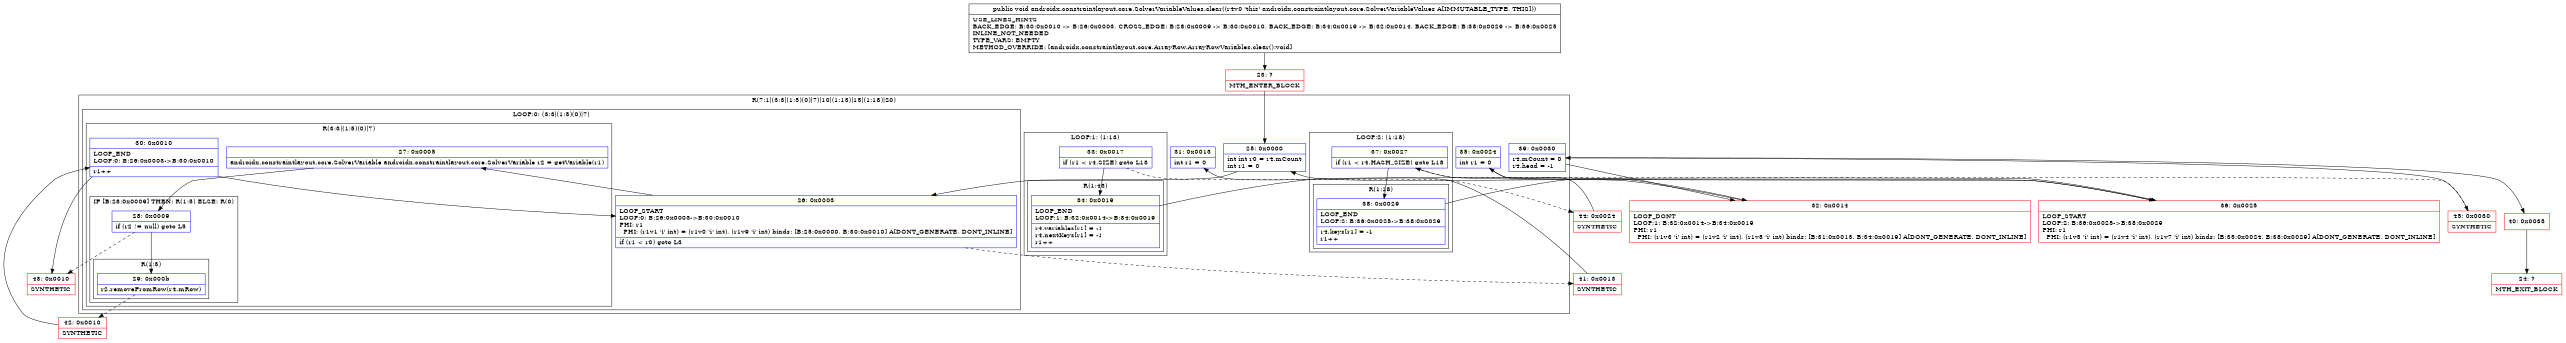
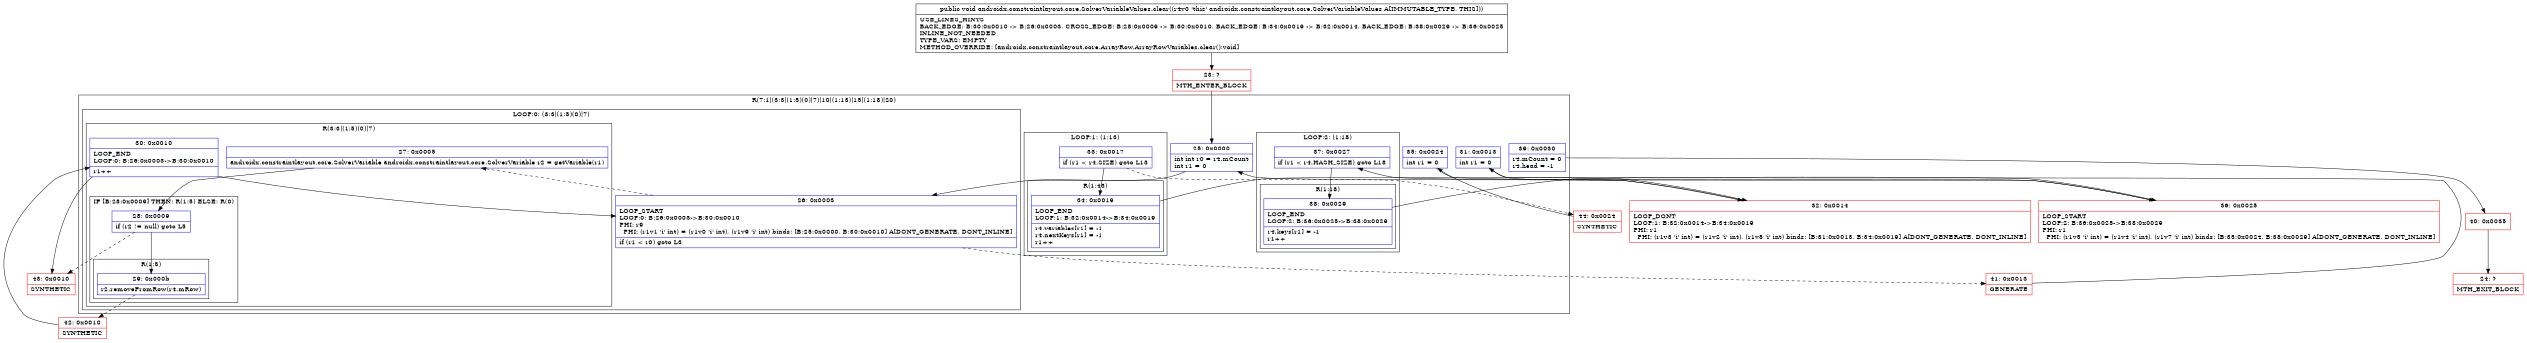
(1615, 175) -> (1613, 180)
(570, 182) -> (570, 182)
(2472, 222) -> none
(633, 225) -> (633, 225)
(1597, 289) -> (2009, 289)
